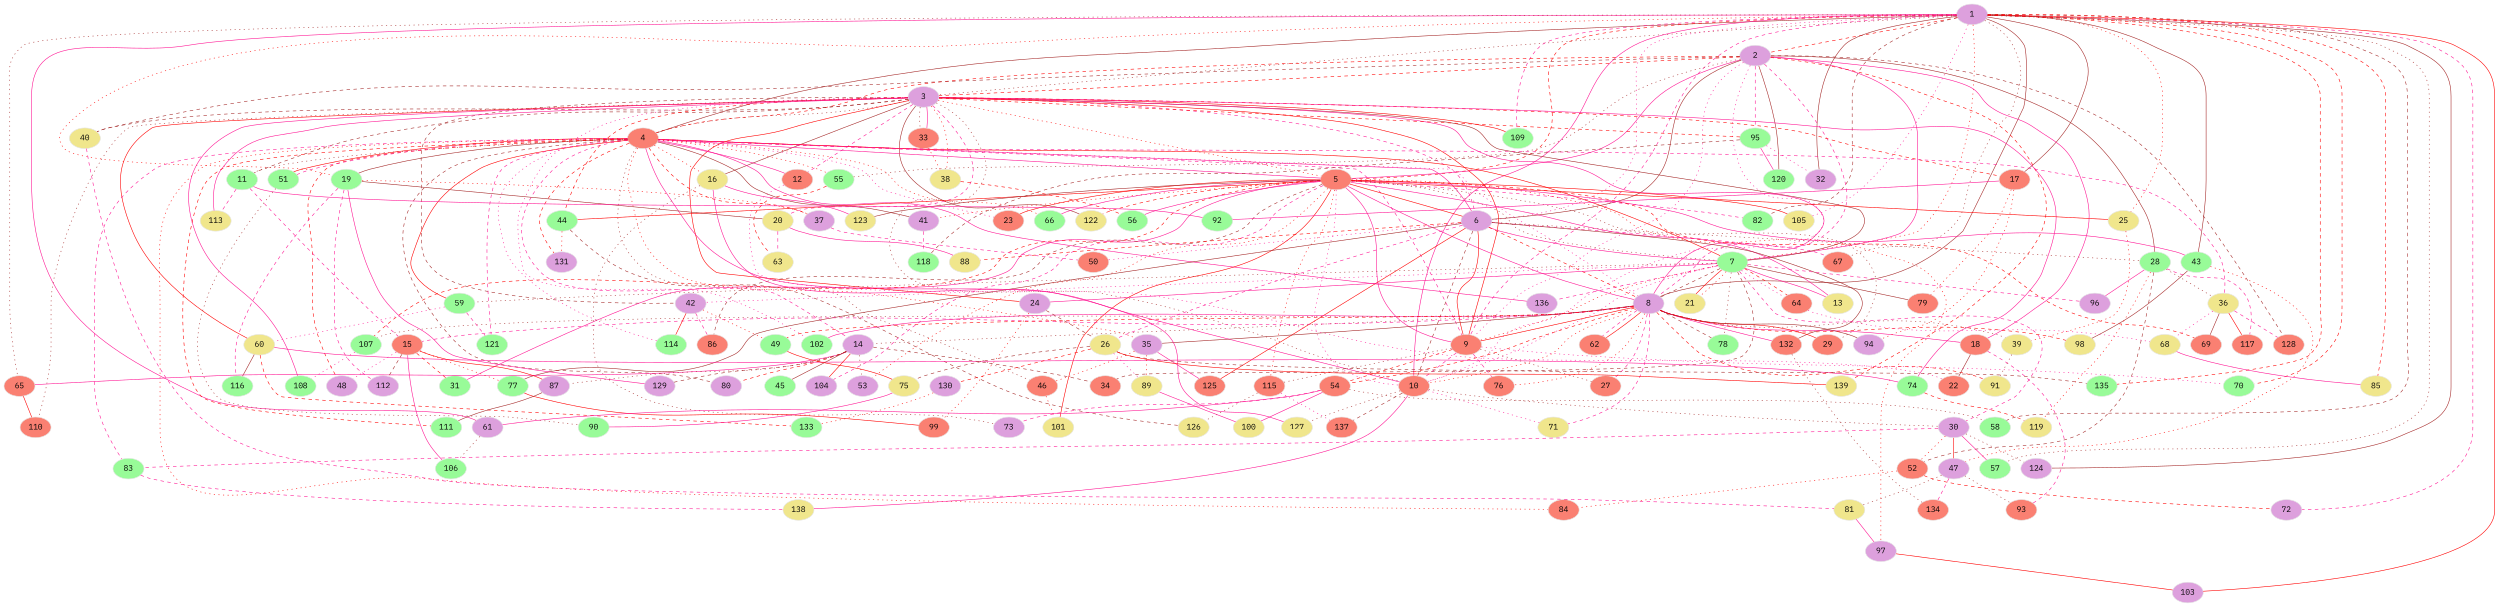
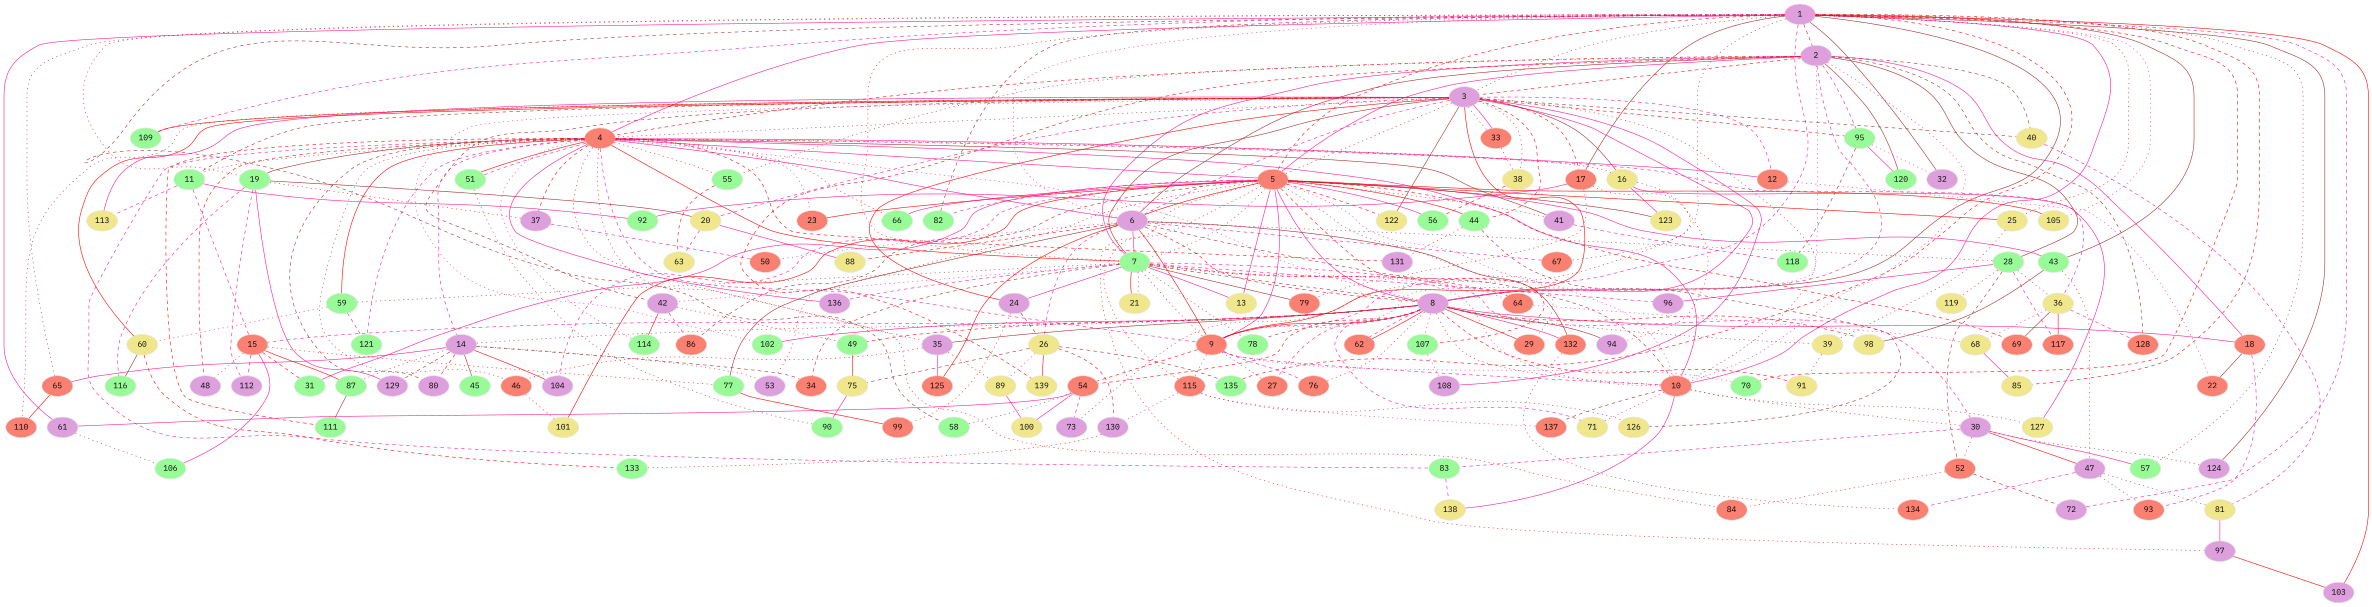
(1302, 43) -> (1102, 31)
(301, 386) -> (1444, 386)
(554, 386) -> (351, 386)
(1912, 386) -> none
none -> (1151, 407)
